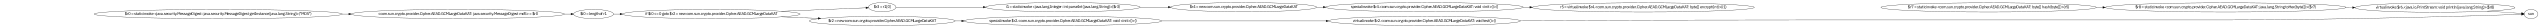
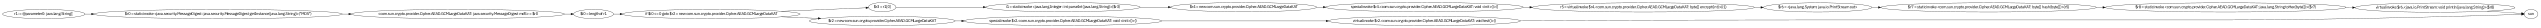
none -> (1818, 7)
none -> (44, 14)
